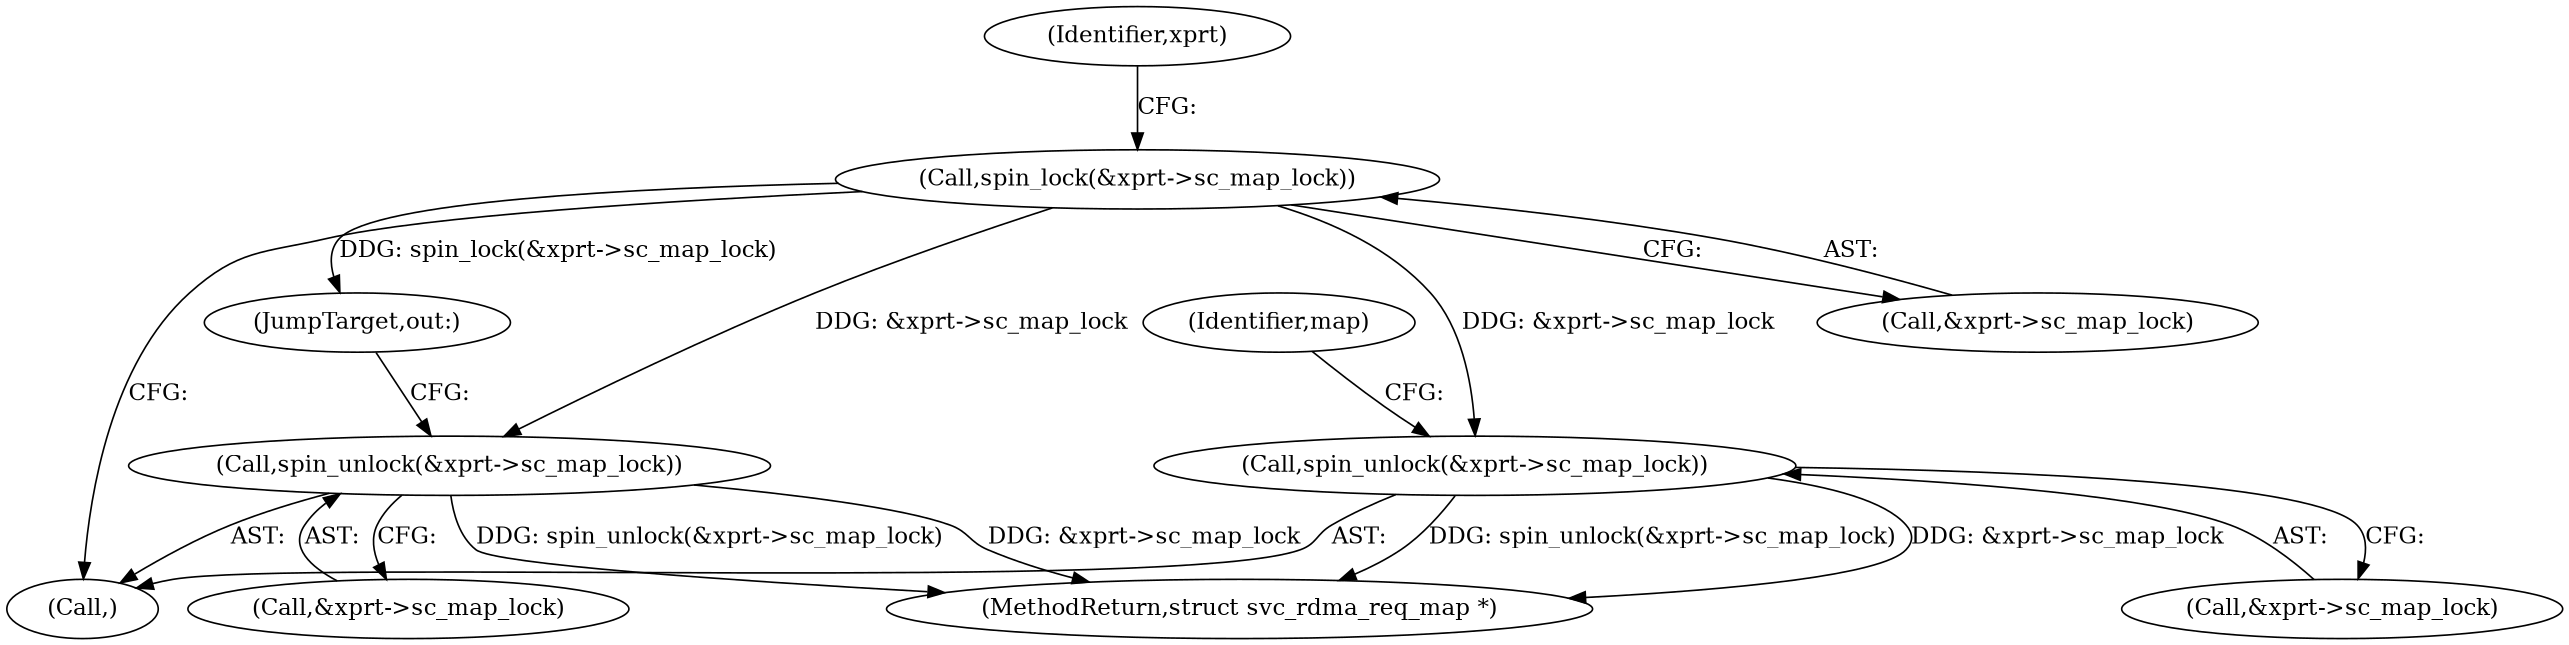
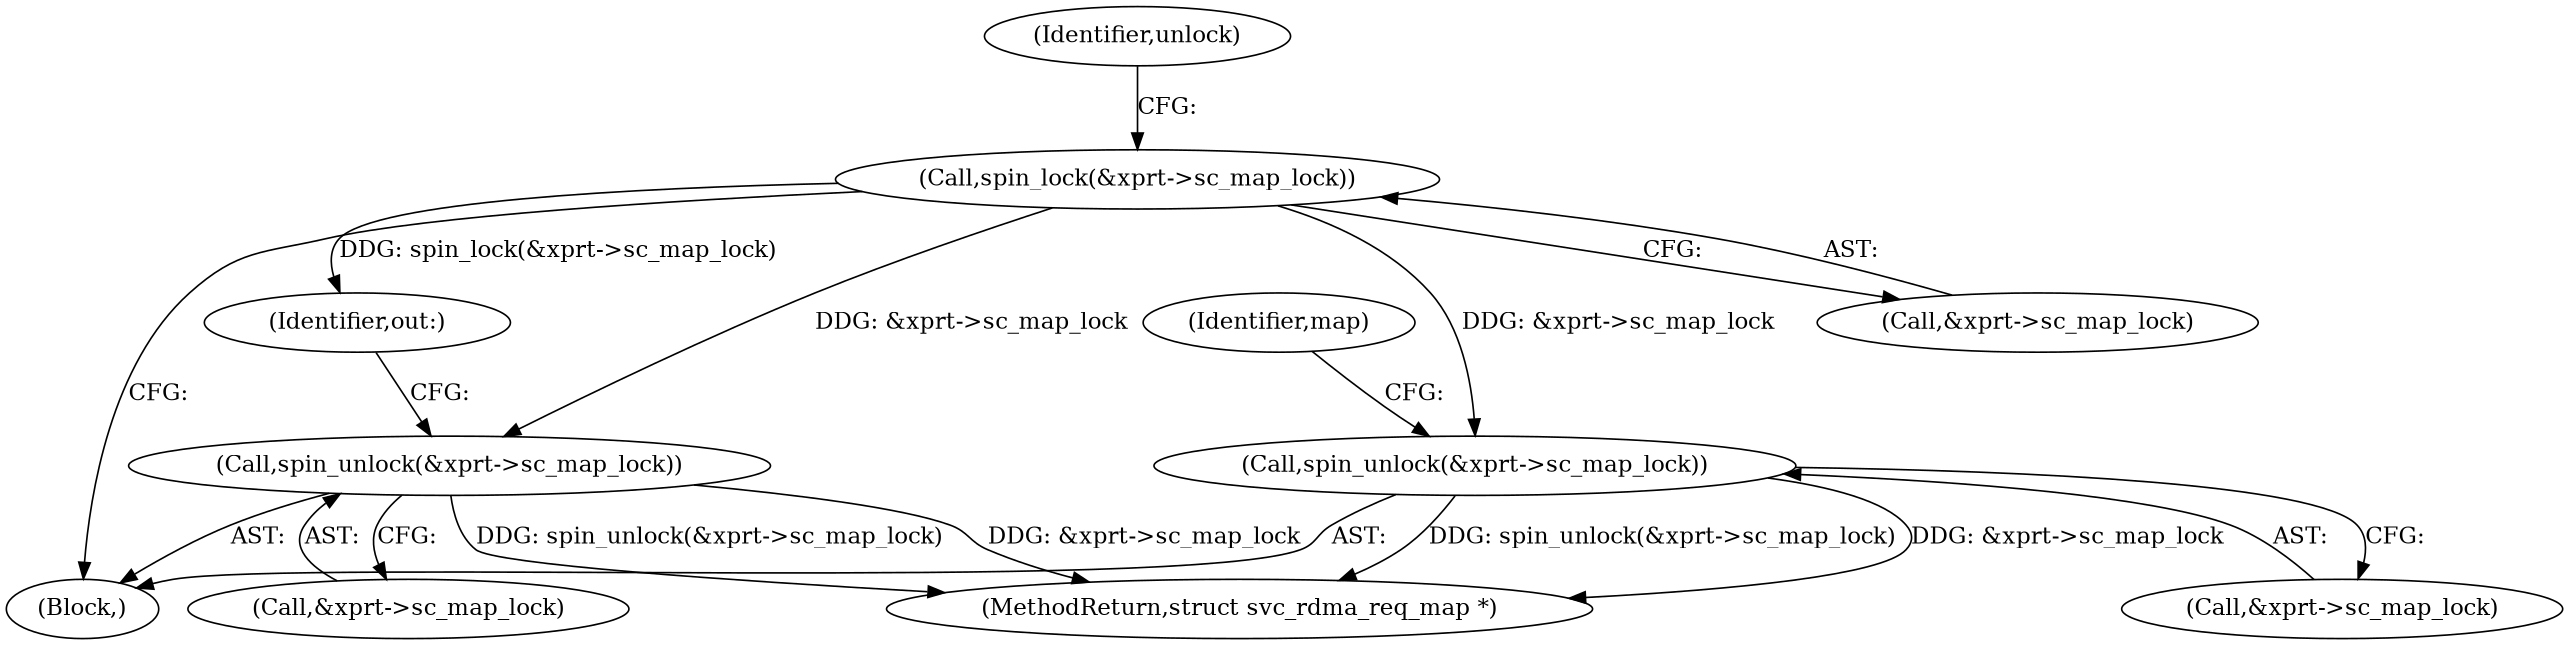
(1138, 36) -> (1138, 36)
(357, 323) -> (357, 323)
(83, 609) -> (83, 609)
